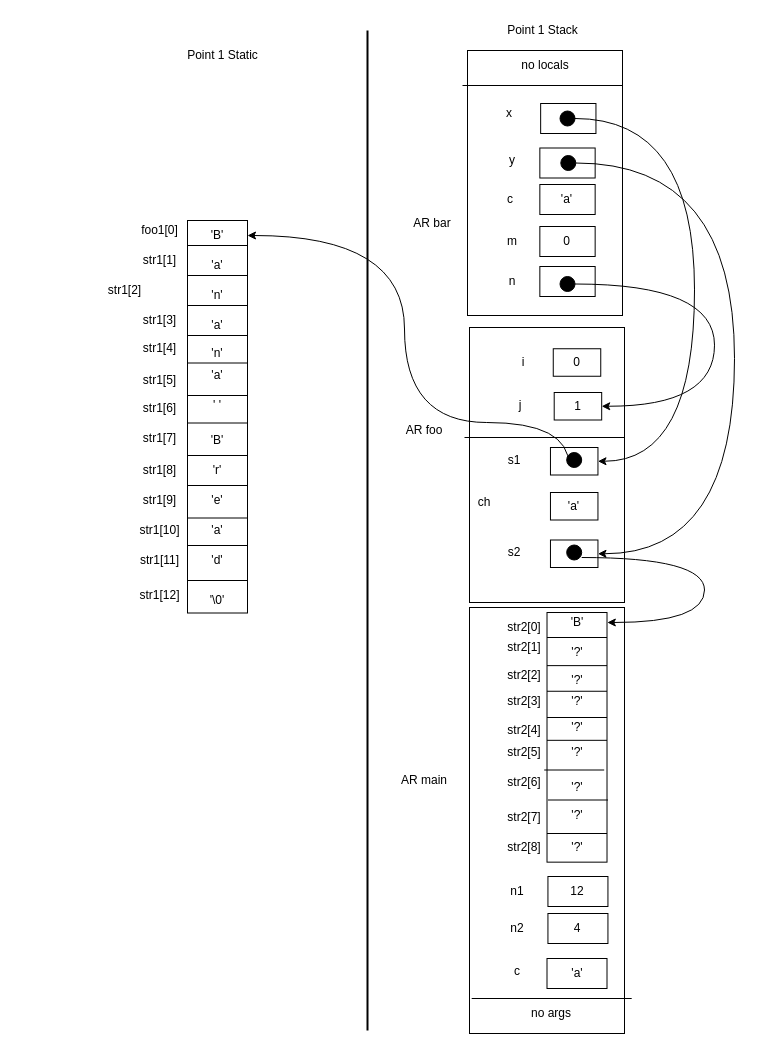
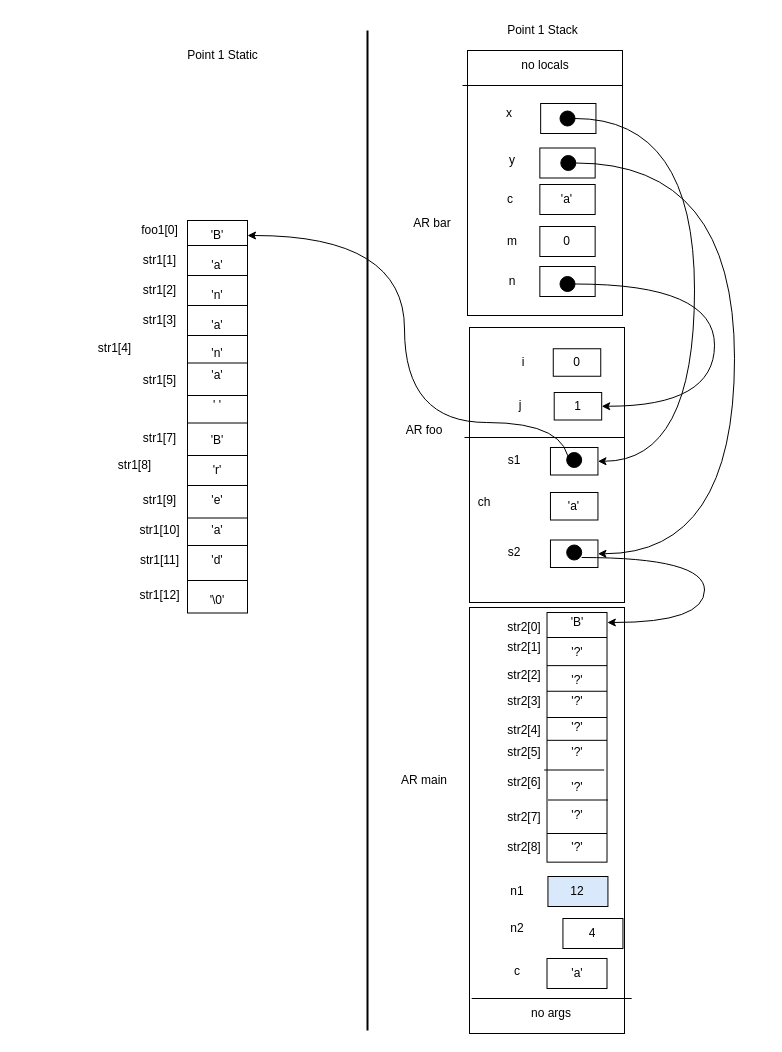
(125, 291) -> (160, 291)
(160, 348) -> (115, 348)
(160, 408) -> none
(160, 471) -> (135, 466)
(578, 892) -> (578, 892)
(578, 929) -> (593, 934)
